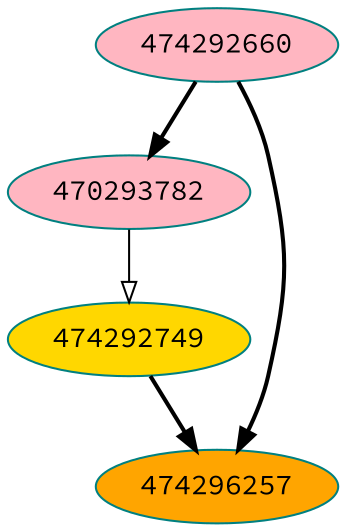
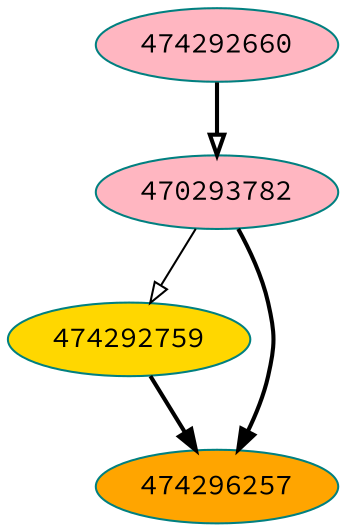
(178, 110) -> (217, 109)
(284, 256) -> (273, 329)
(129, 339) -> (129, 339)
